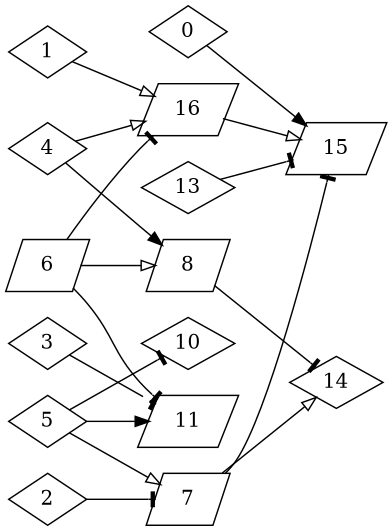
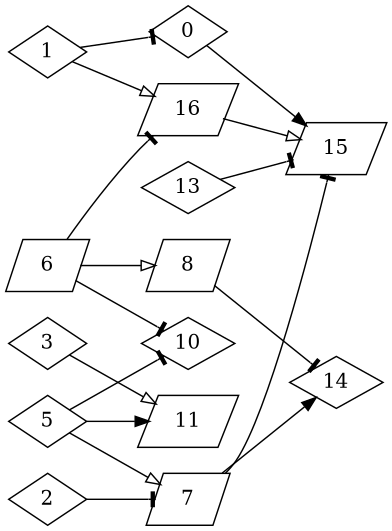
none -> (114, 42)
(48, 149) -> none
(112, 341) -> (116, 304)
(106, 376) -> (106, 376)
(263, 440) -> (263, 440)
